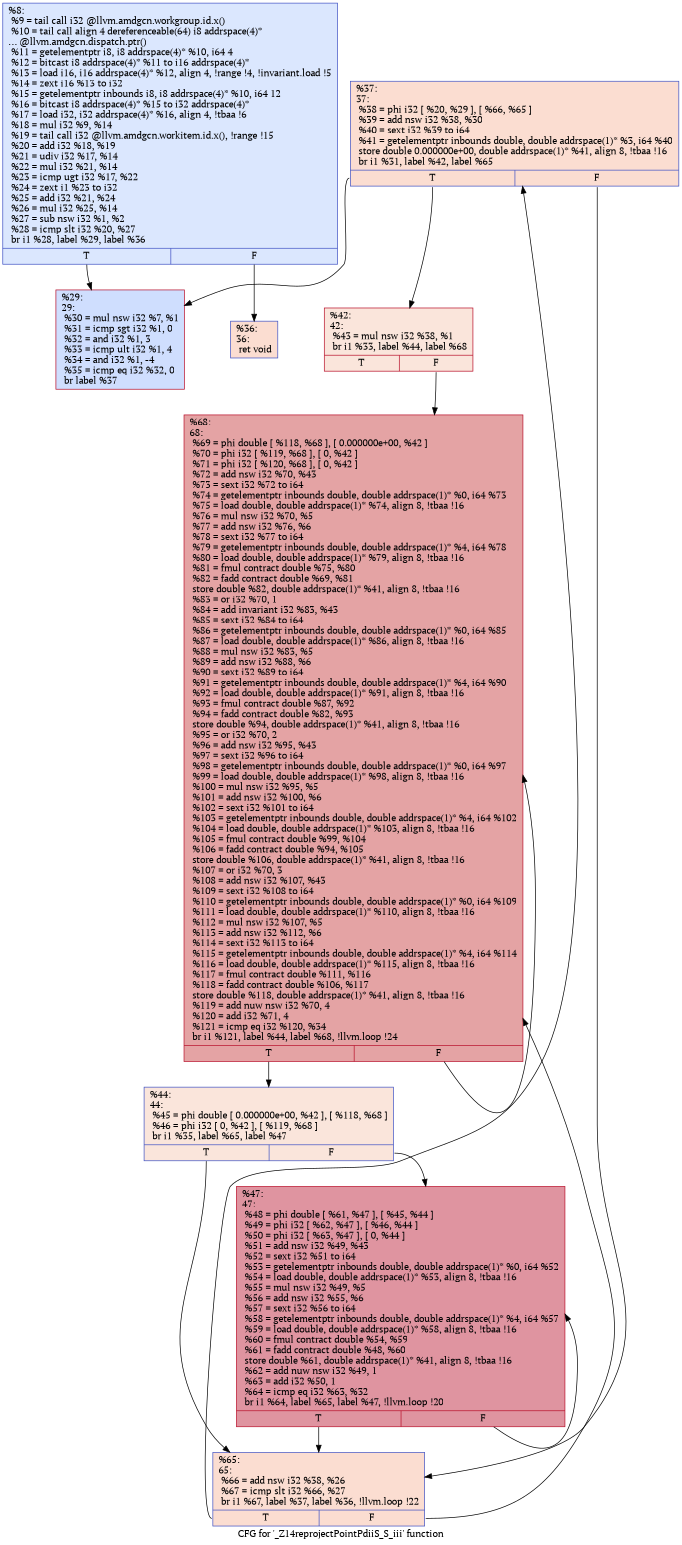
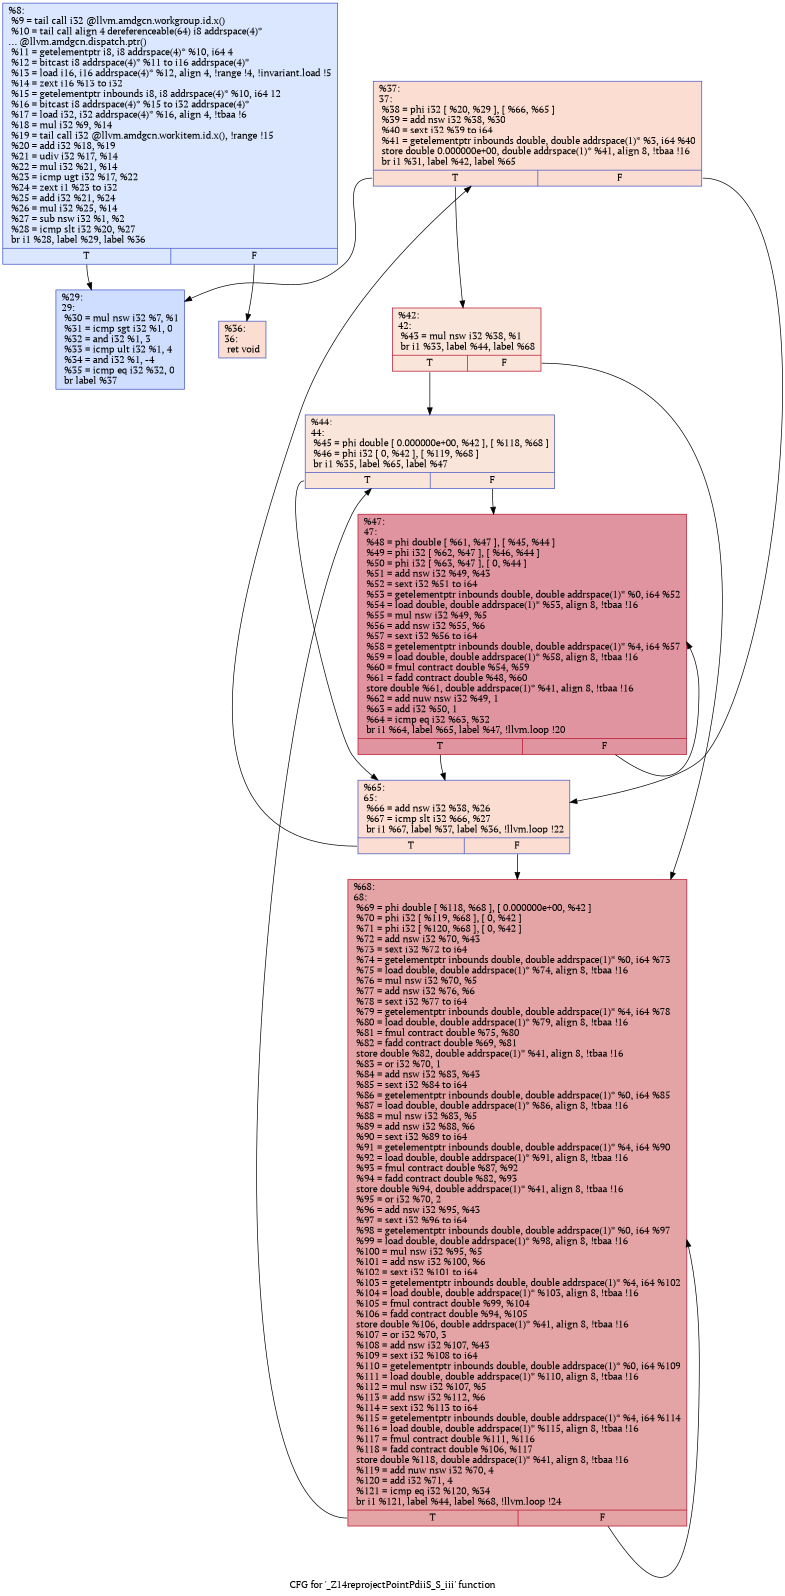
(120, 340) -> (120, 340)
none -> (430, 390)
(264, 610) -> (417, 1075)
